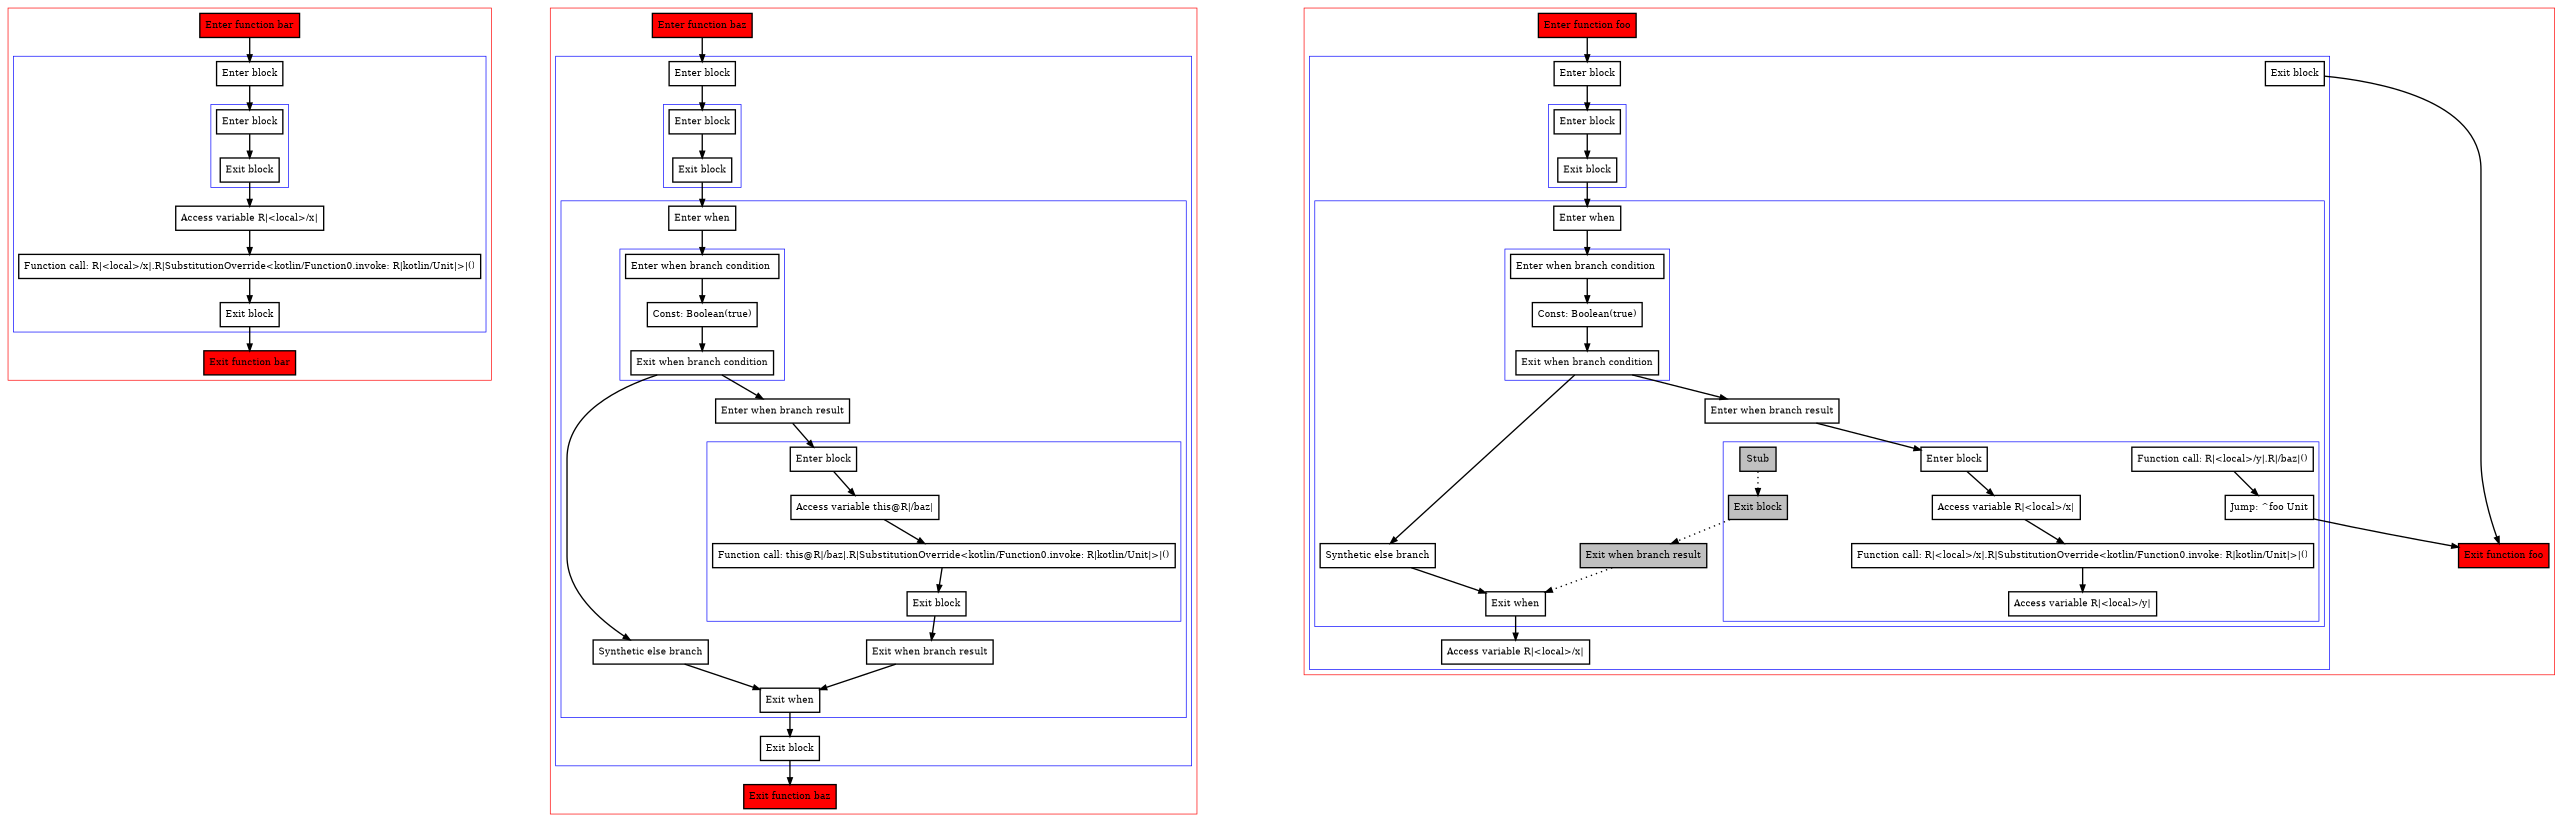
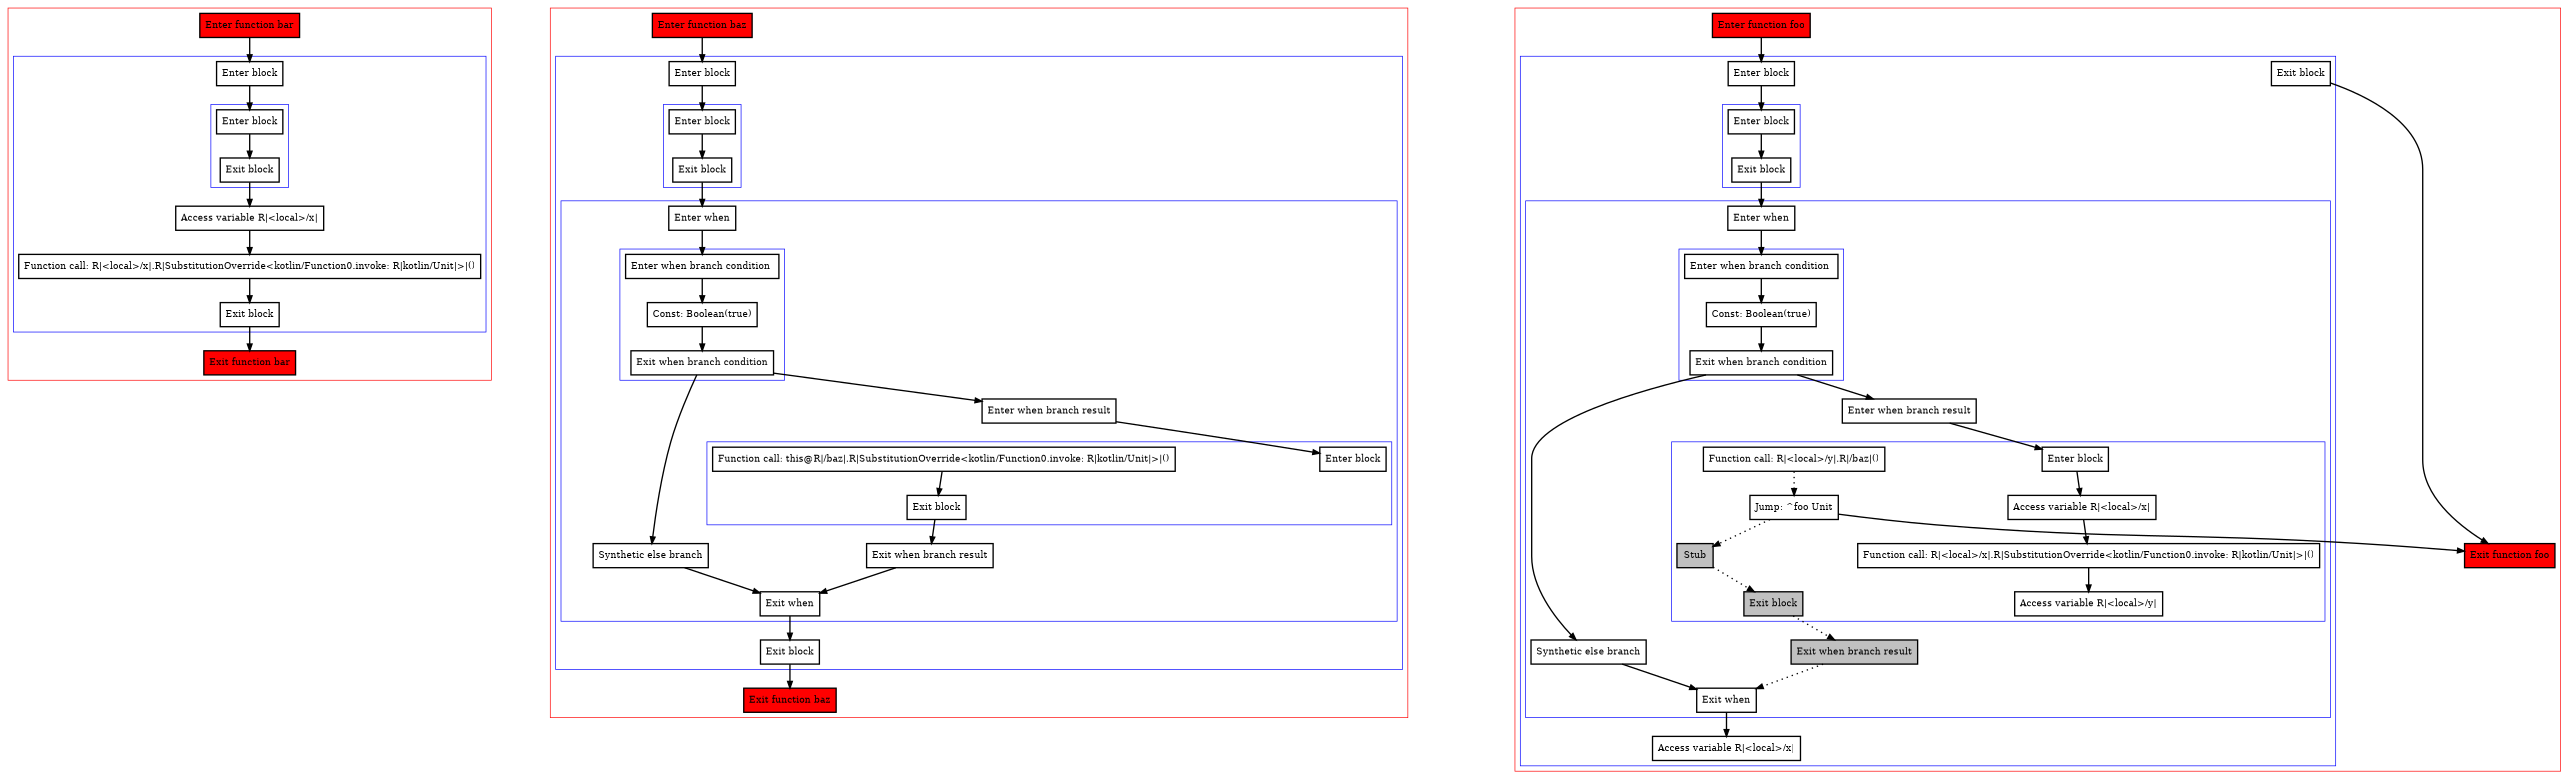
(2244, 481) -> (1794, 480)
(865, 507) -> none
none -> (1745, 532)
